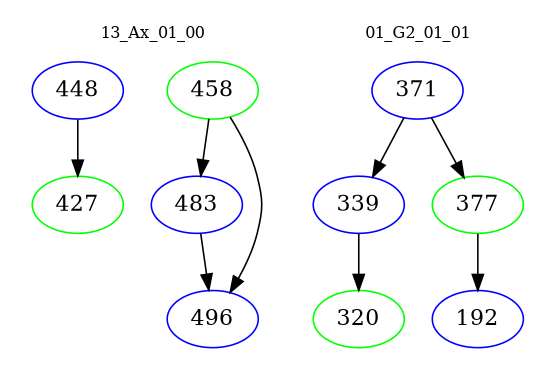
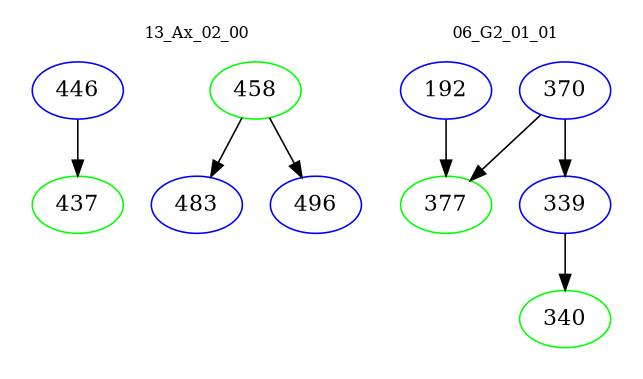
(153, 34) -> (197, 34)
(418, 34) -> (506, 34)
(78, 90) -> (78, 90)
(418, 90) -> (565, 90)
(78, 205) -> (78, 205)
(204, 254) -> none
(478, 254) -> (446, 140)
(359, 319) -> (565, 319)
